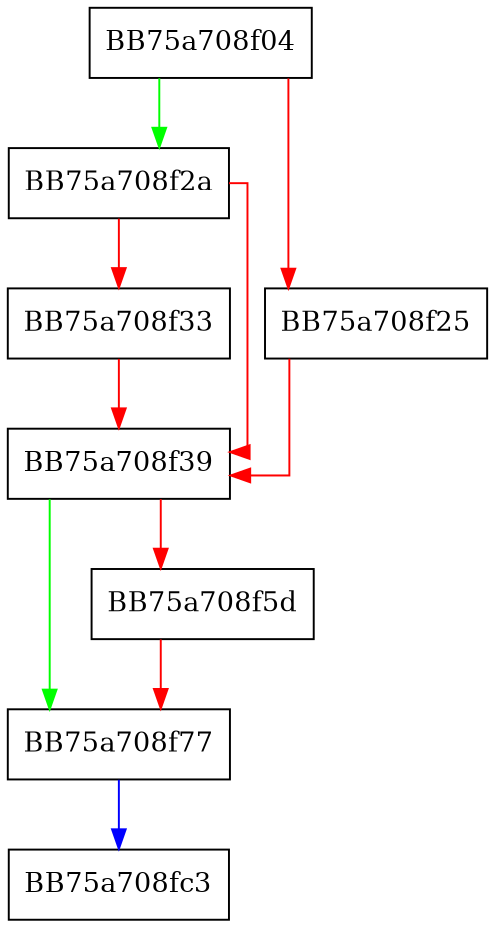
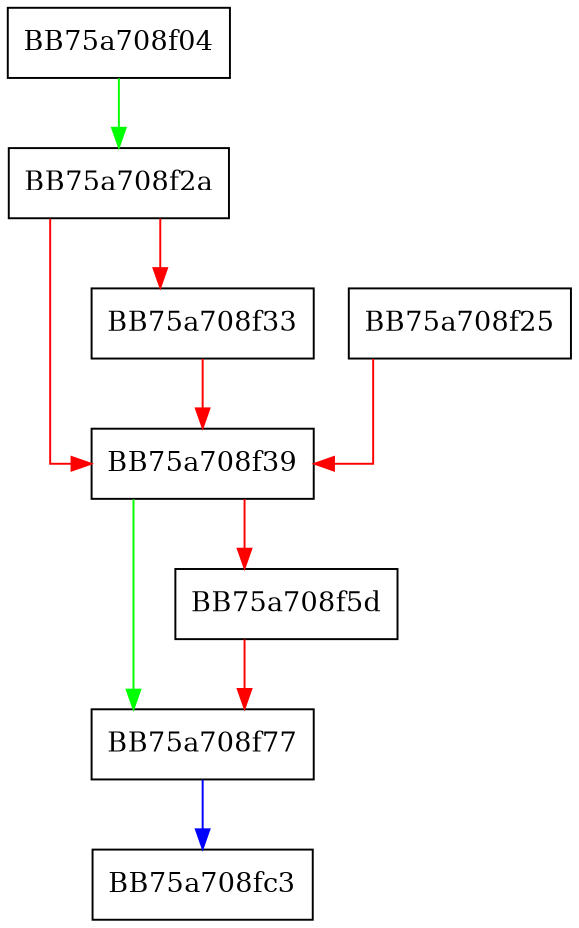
(288, 174) -> none
